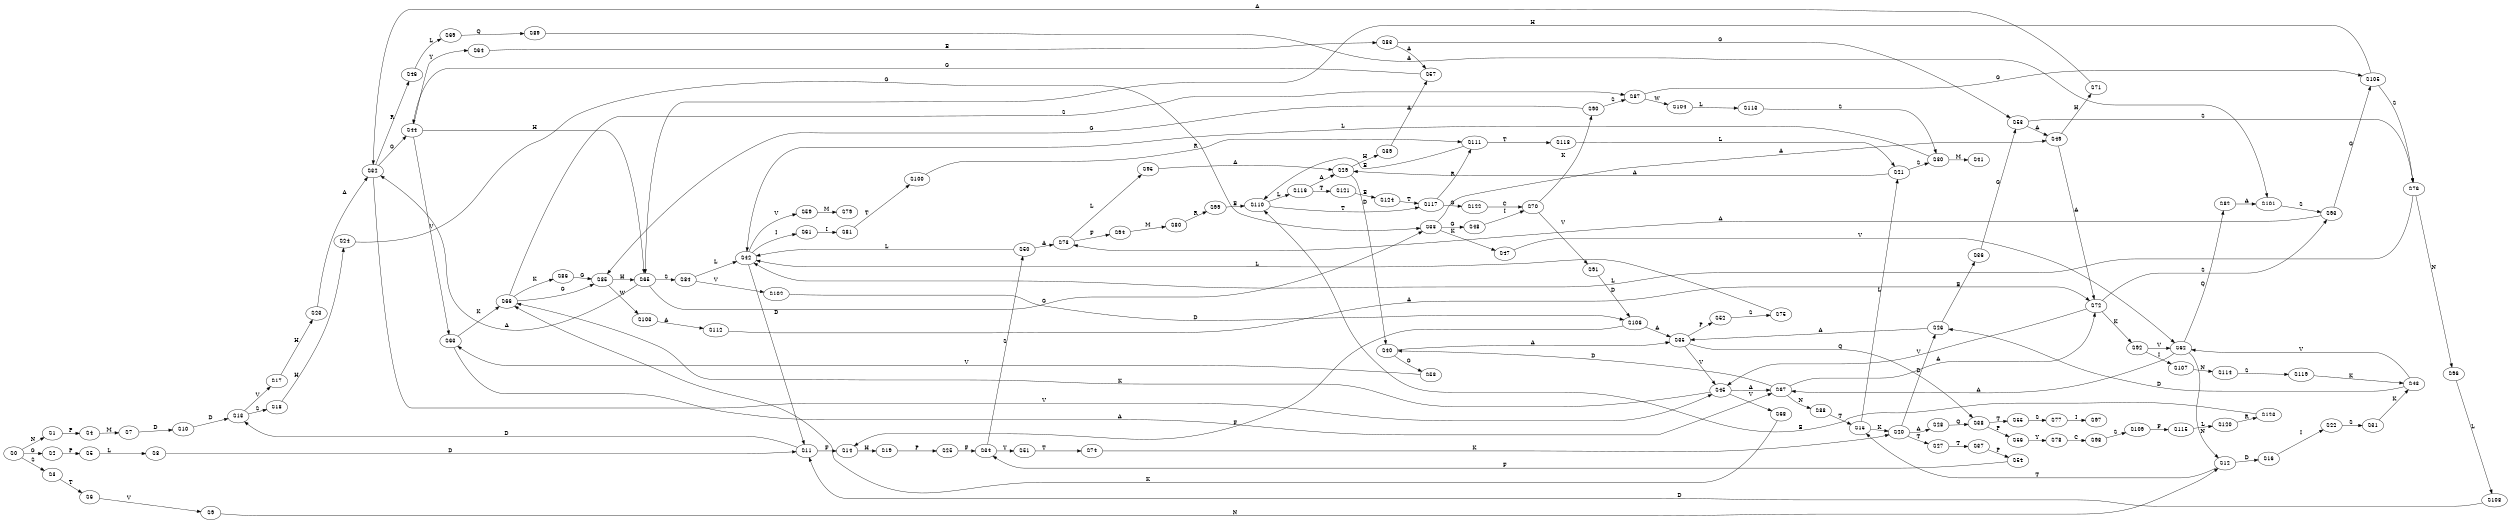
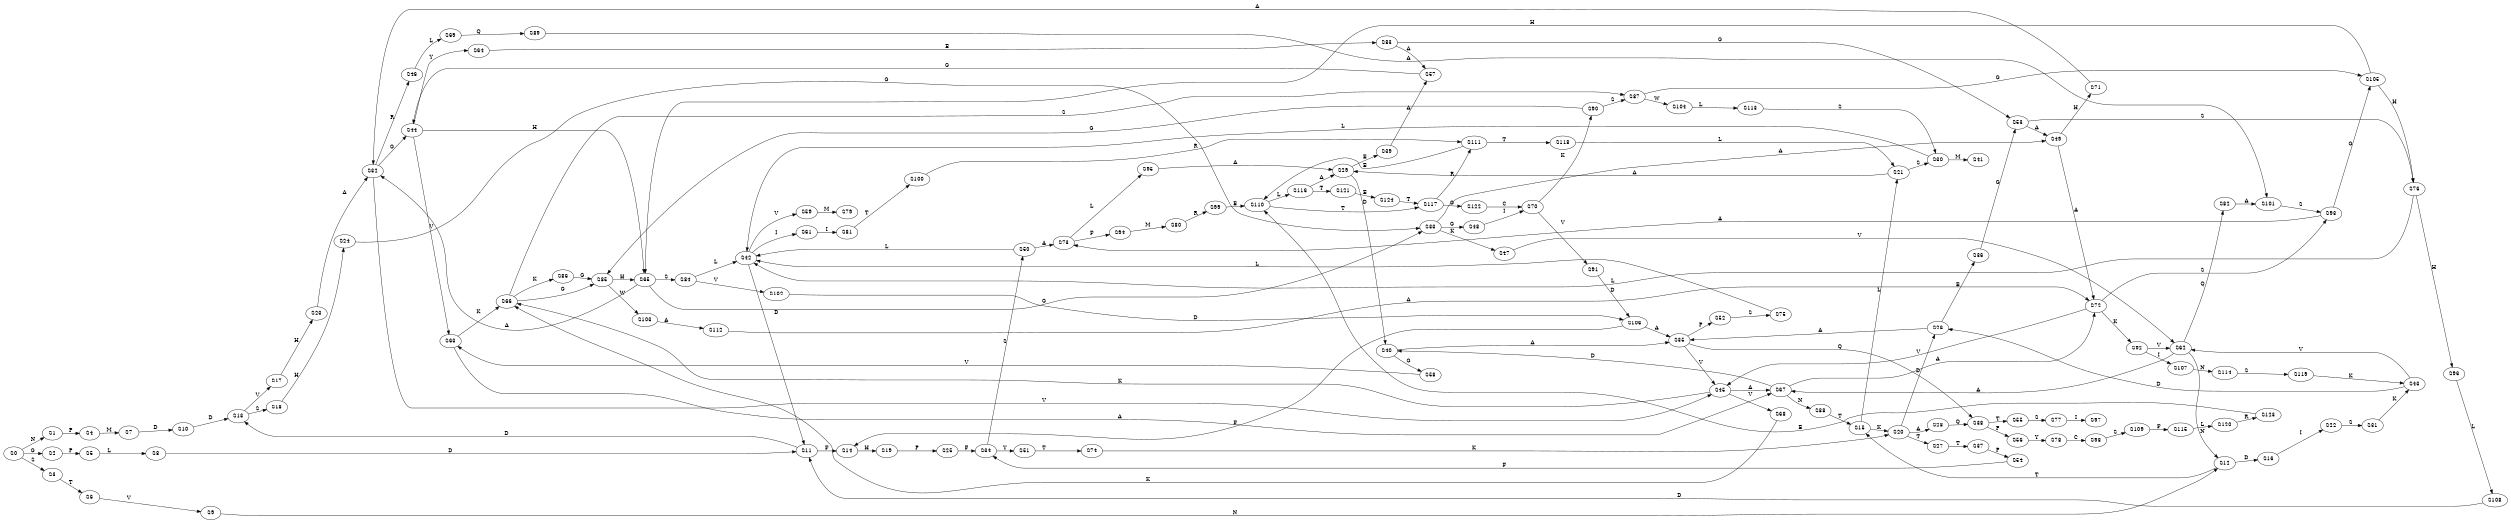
(2395, 103) -> (2395, 102)
(1365, 157) -> (1365, 157)
(2434, 268) -> (2434, 268)
